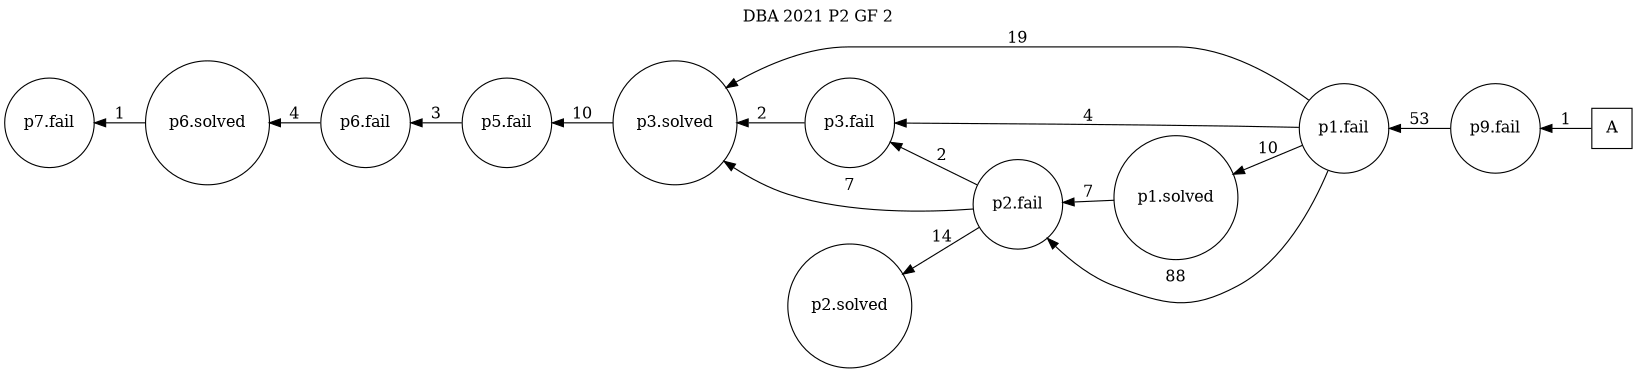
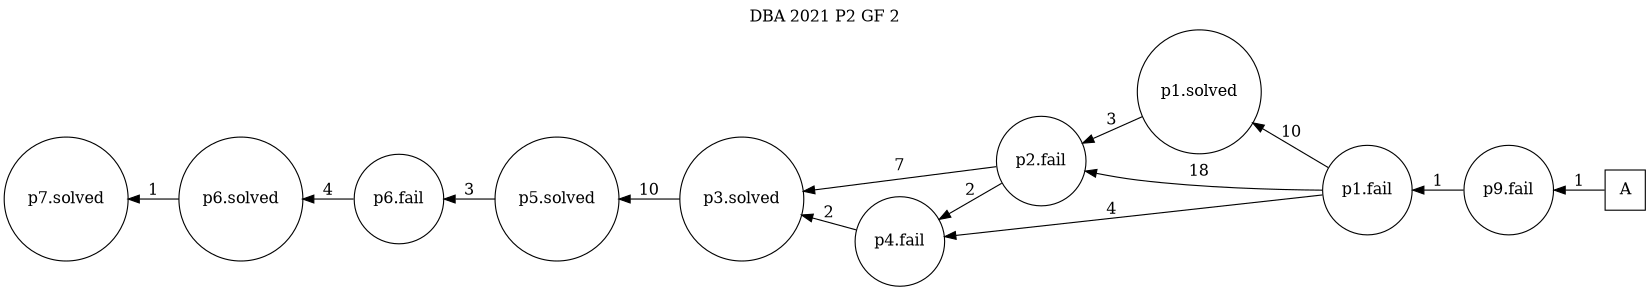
(1025, 47) -> none
(1420, 120) -> (1438, 182)
(49, 123) -> (66, 199)
(507, 123) -> (557, 199)
(850, 123) -> (900, 241)
(1089, 193) -> (1112, 120)
(1176, 277) -> (1199, 172)
(850, 306) -> none
